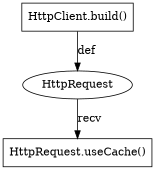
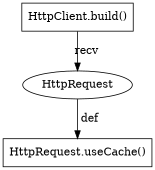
(86, 51) -> (86, 51)
(90, 119) -> (90, 119)
